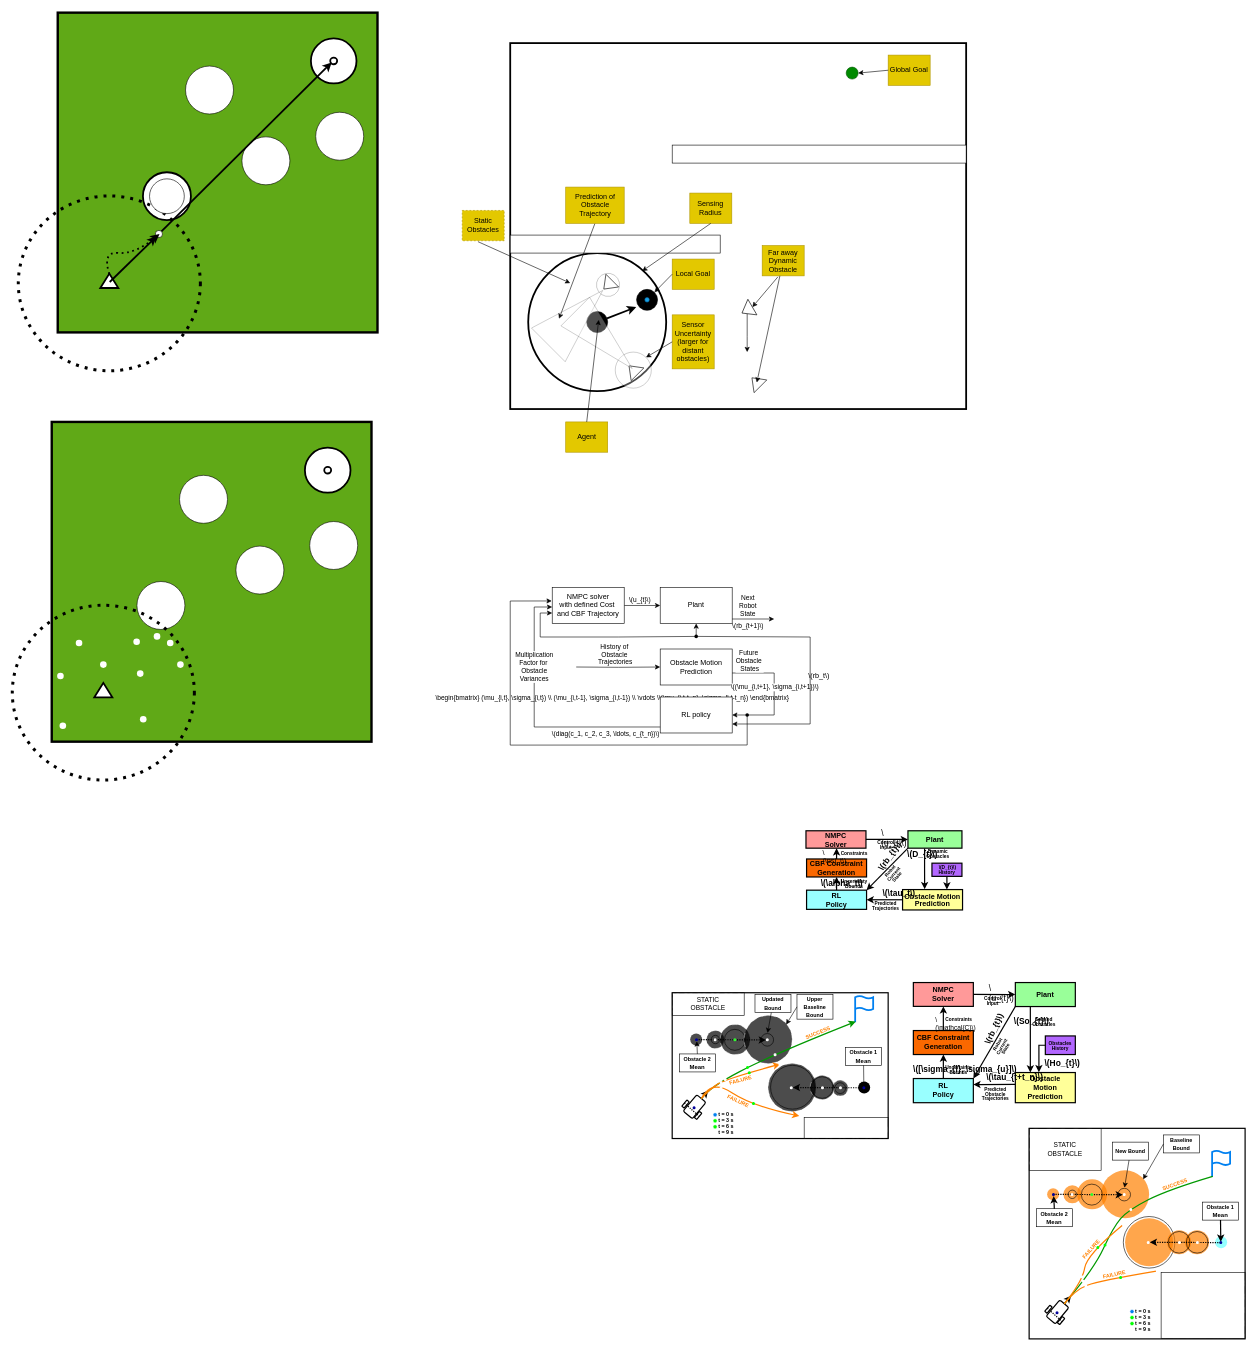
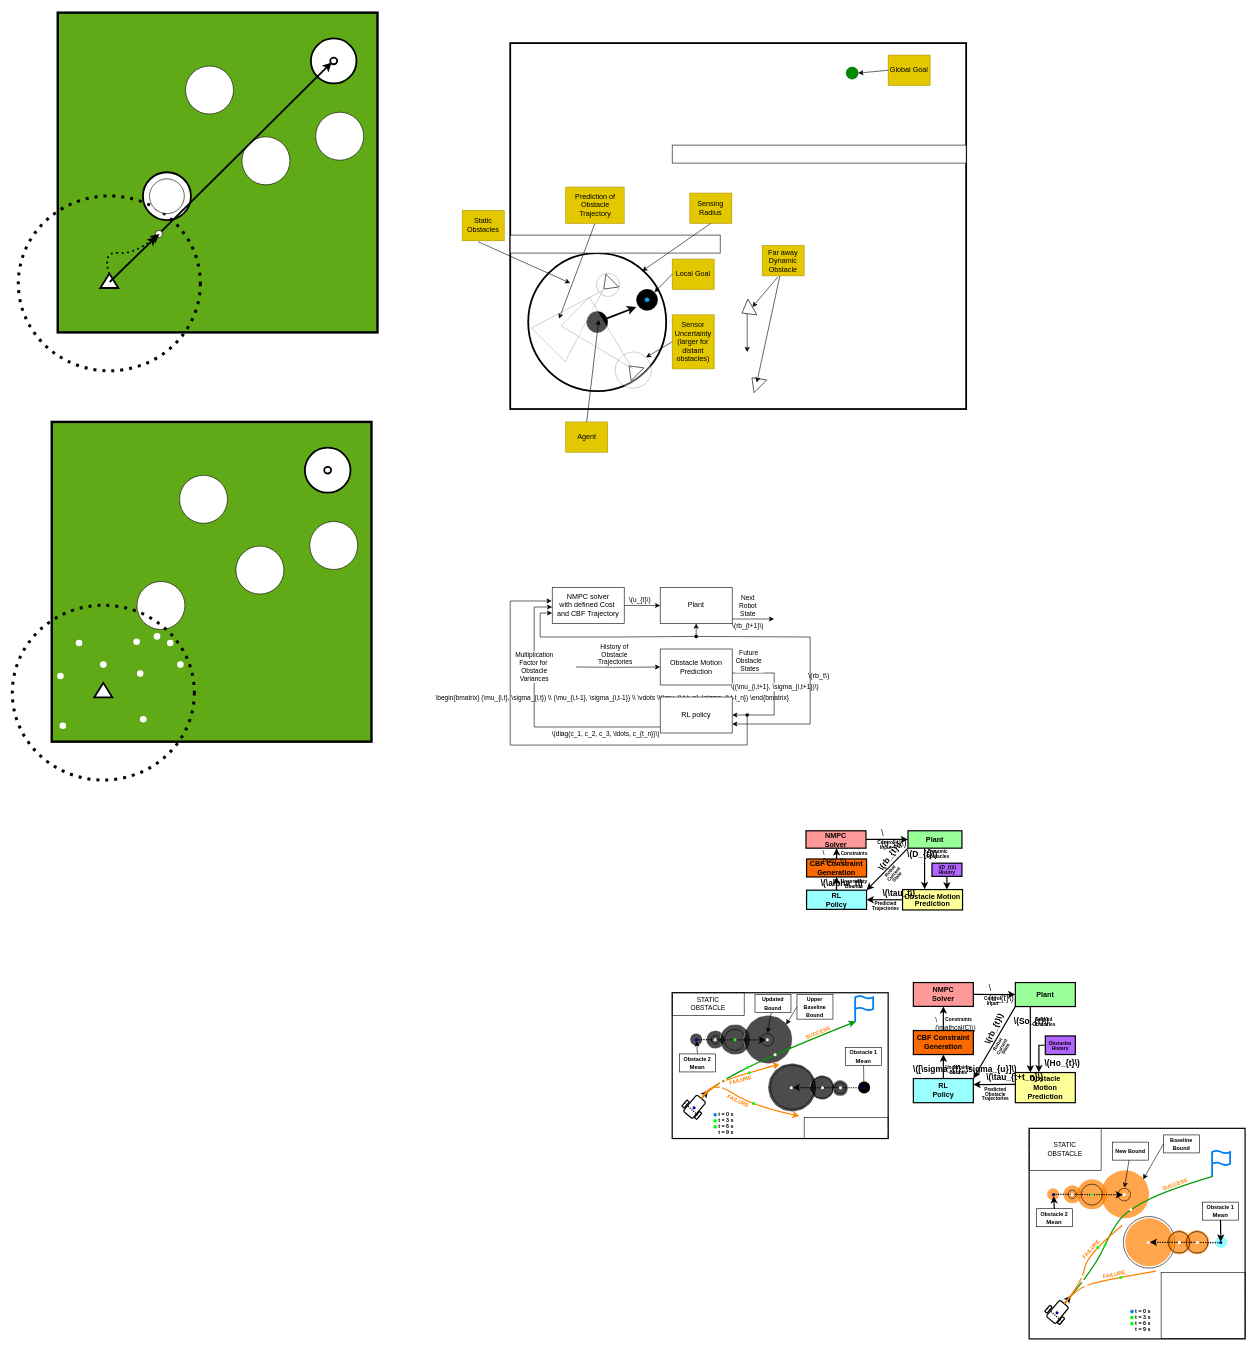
(483, 225) -> (483, 225)
